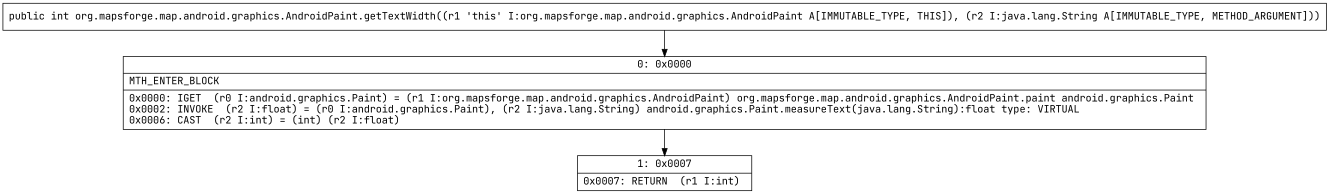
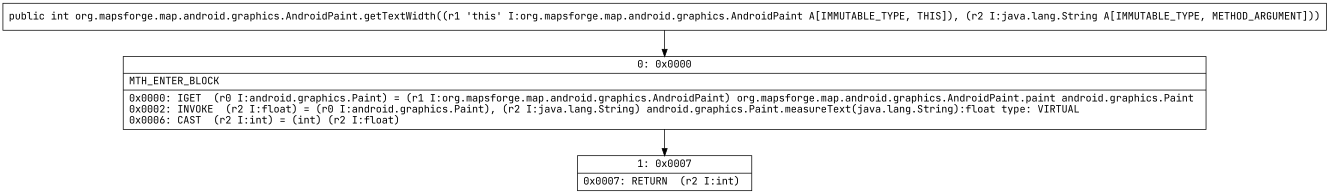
(665, 182) -> (665, 182)
